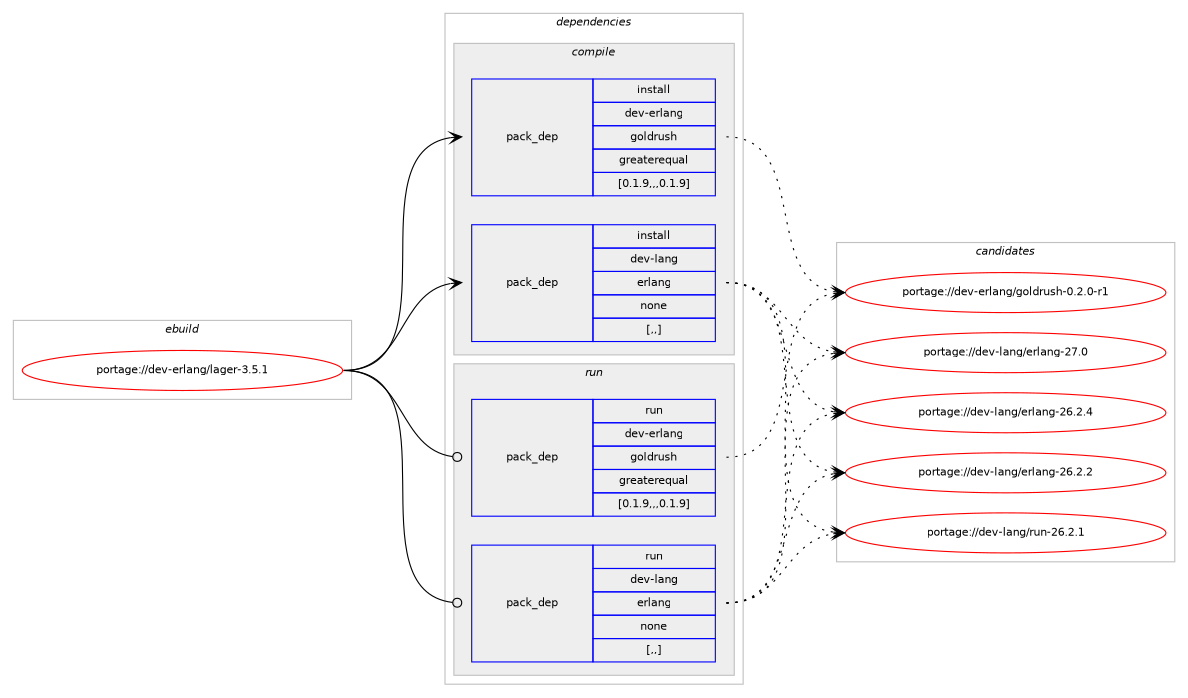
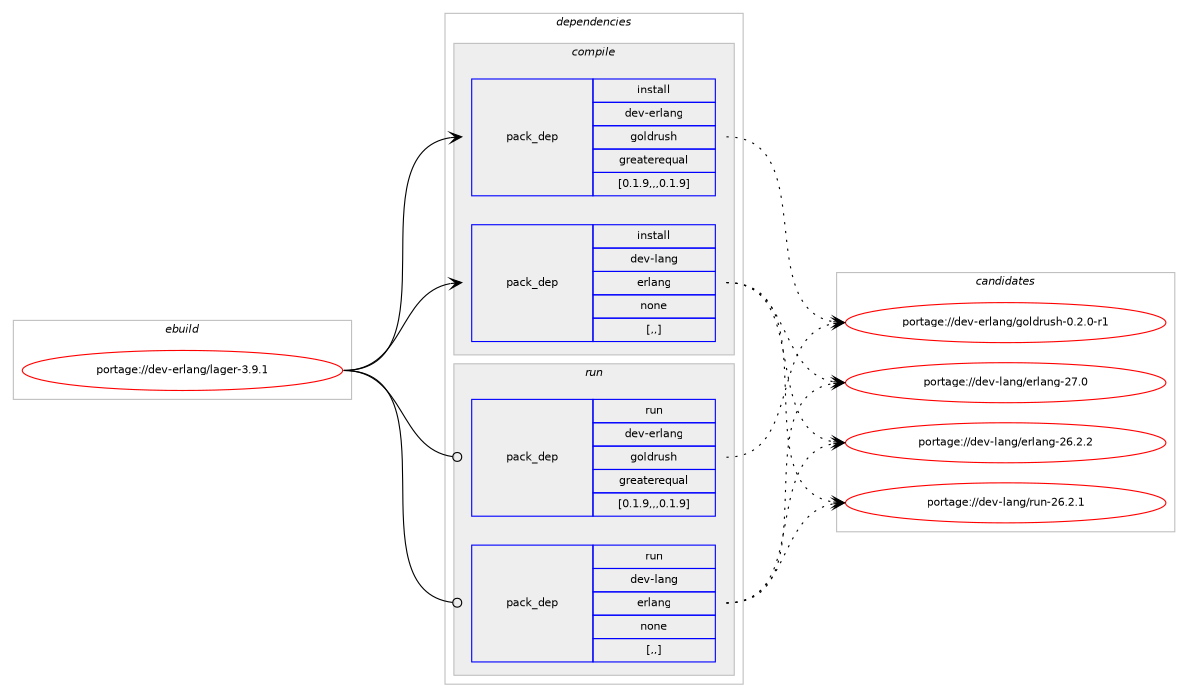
(182, 370) -> (182, 370)
(1006, 413) -> none
